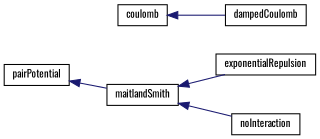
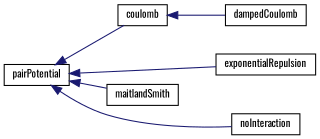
none -> (94, 42)
(207, 79) -> (148, 70)
(210, 111) -> (143, 123)
